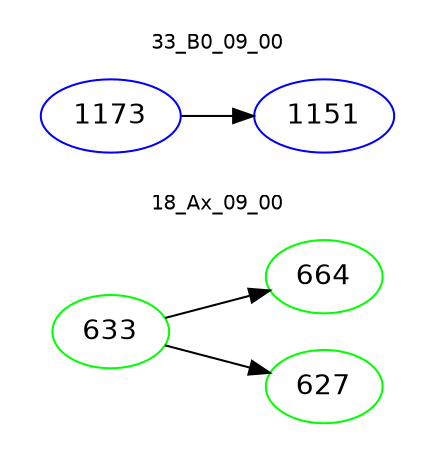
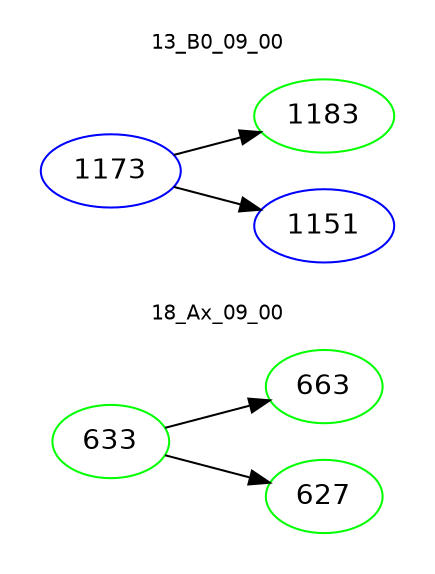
(217, 44) -> (217, 44)
none -> (324, 116)
(324, 277) -> (324, 387)
